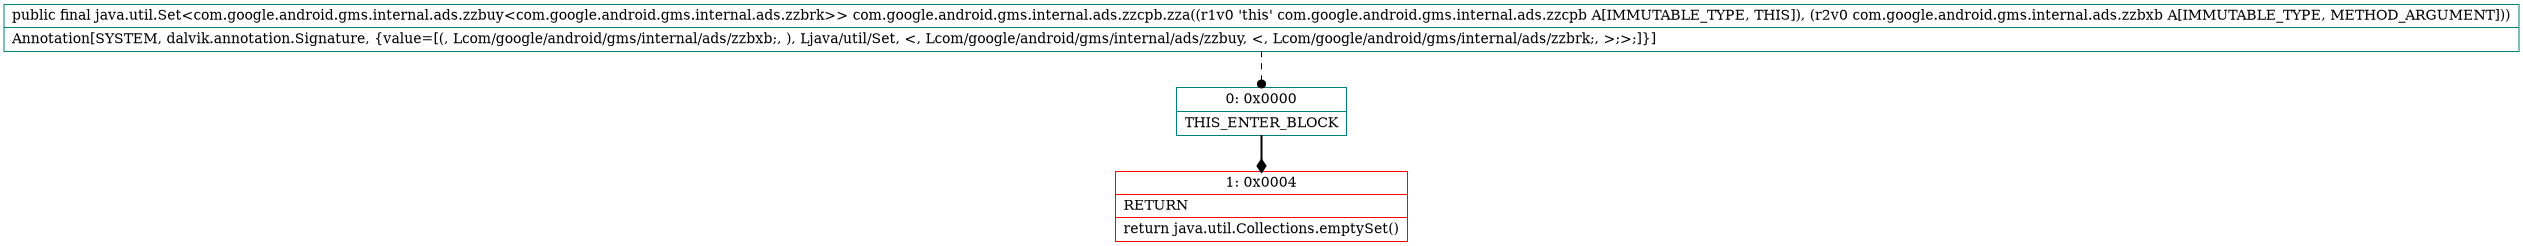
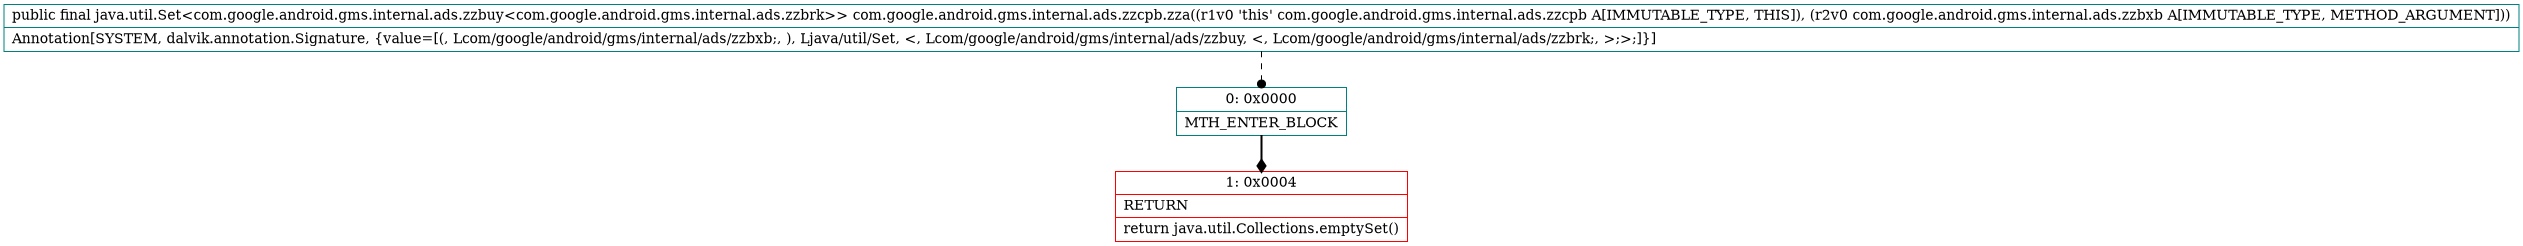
(1262, 123) -> (1262, 123)
